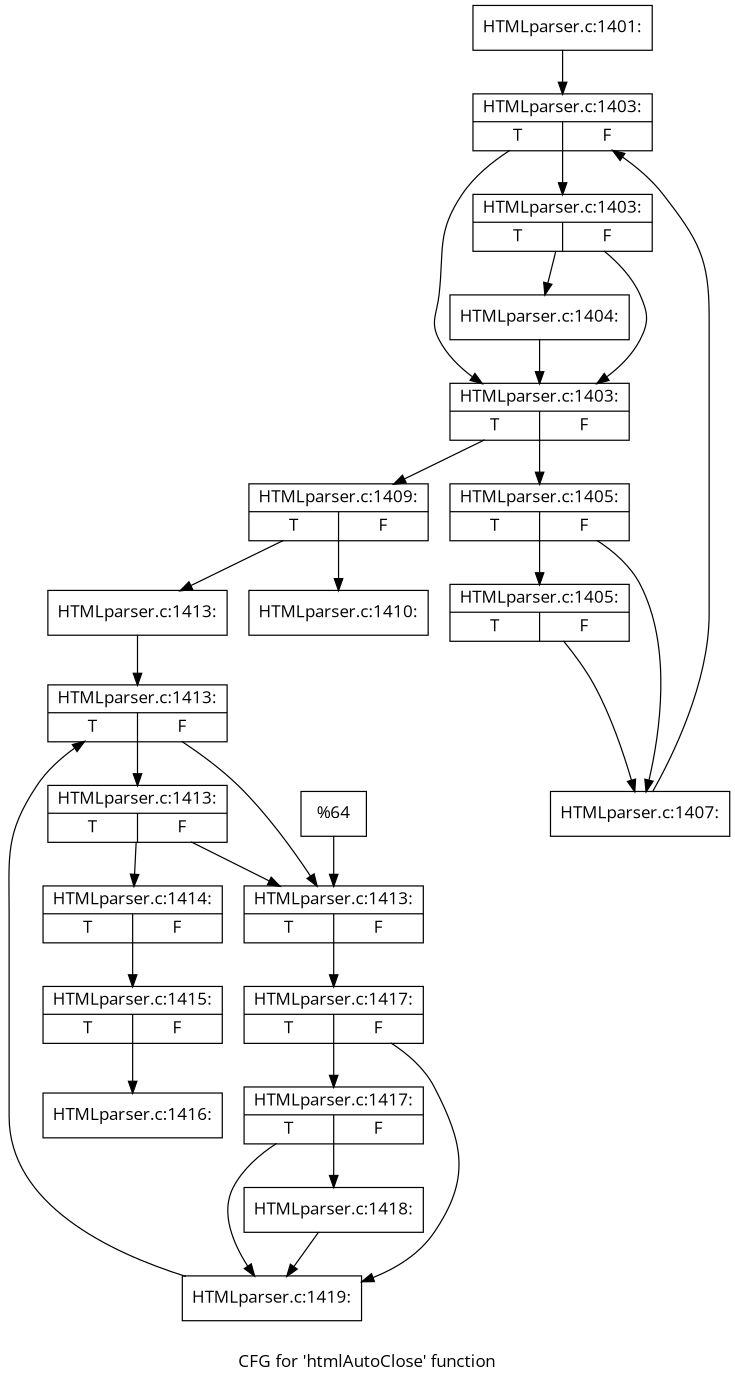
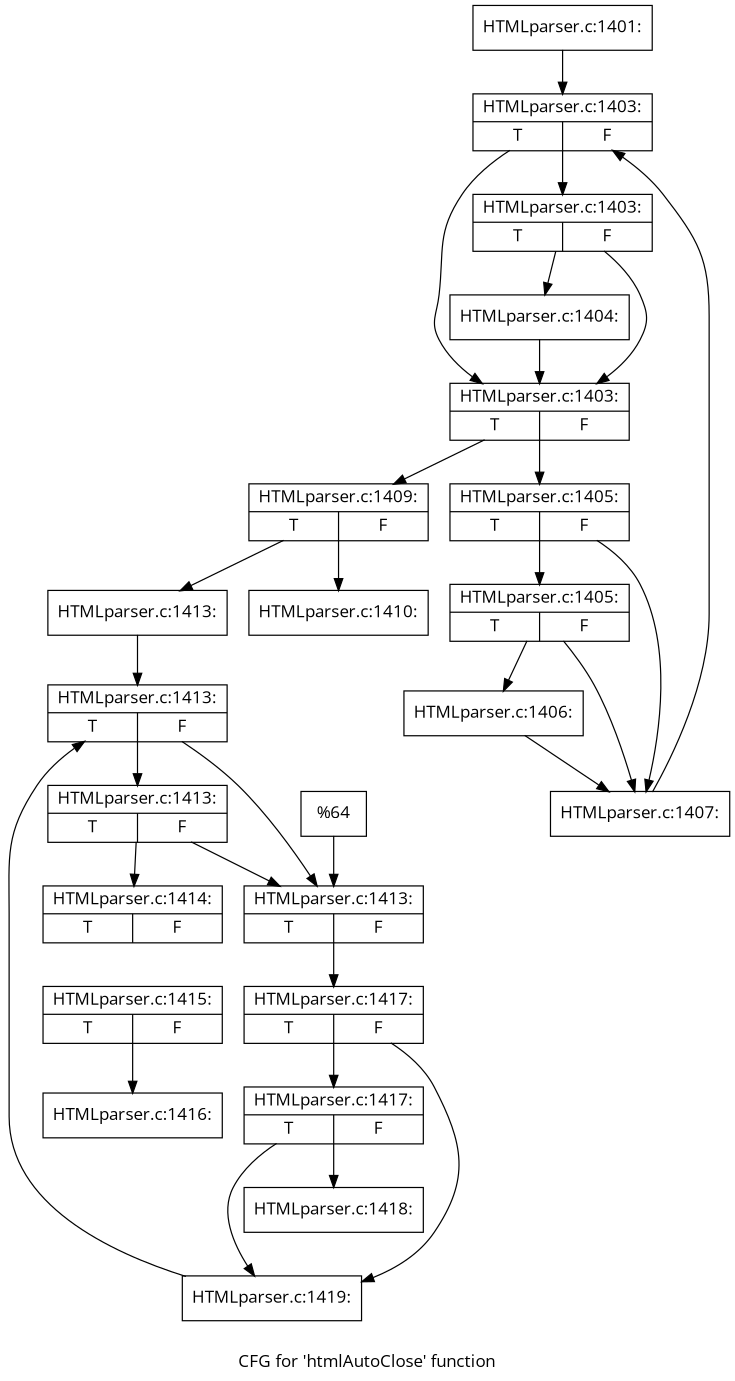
none -> (494, 713)
(133, 959) -> none
(306, 1249) -> none
